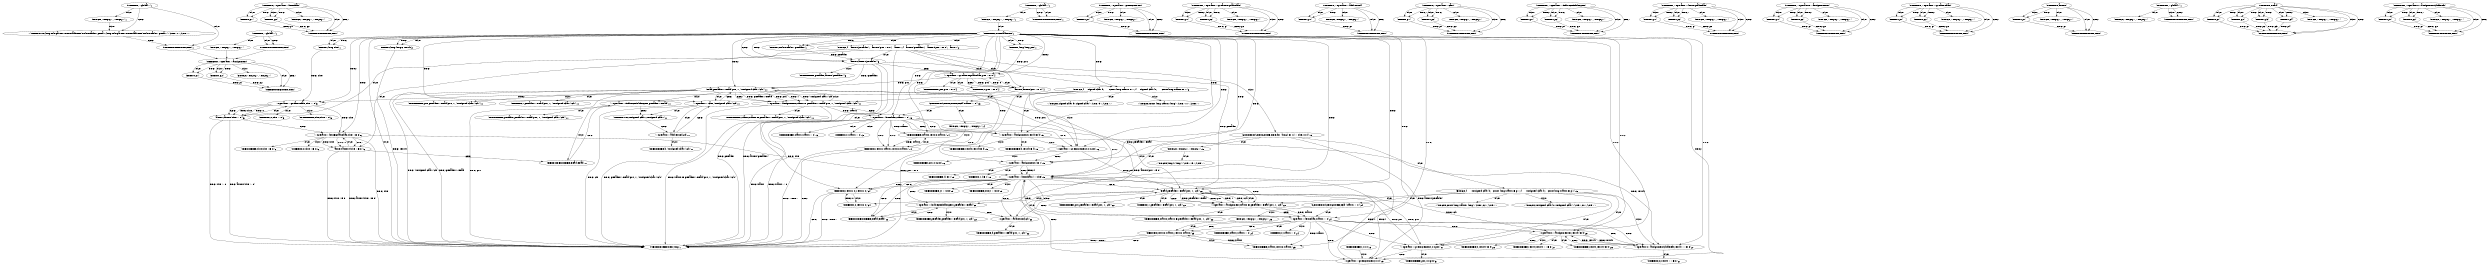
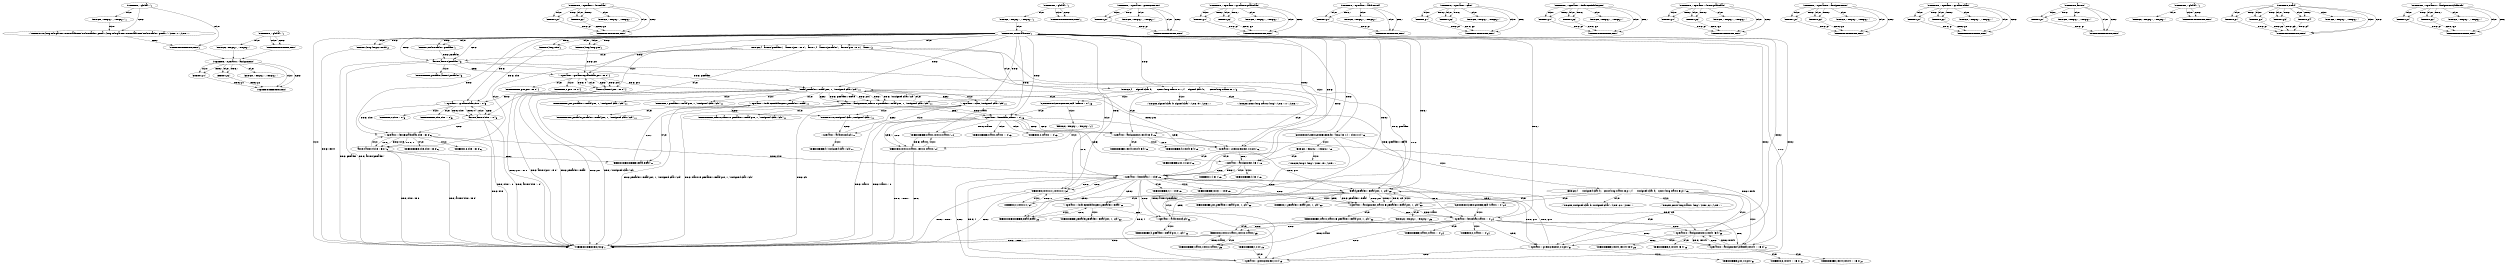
(1691, 52) -> (1753, 43)
(1550, 240) -> (1790, 254)
